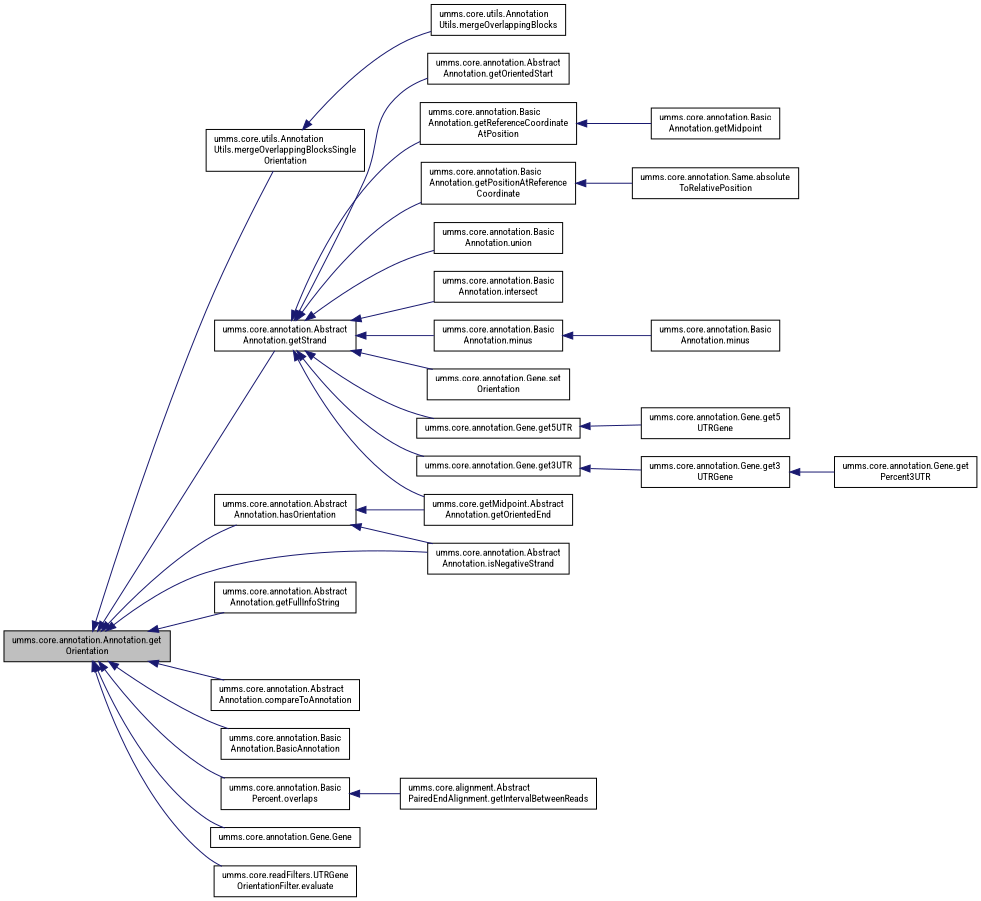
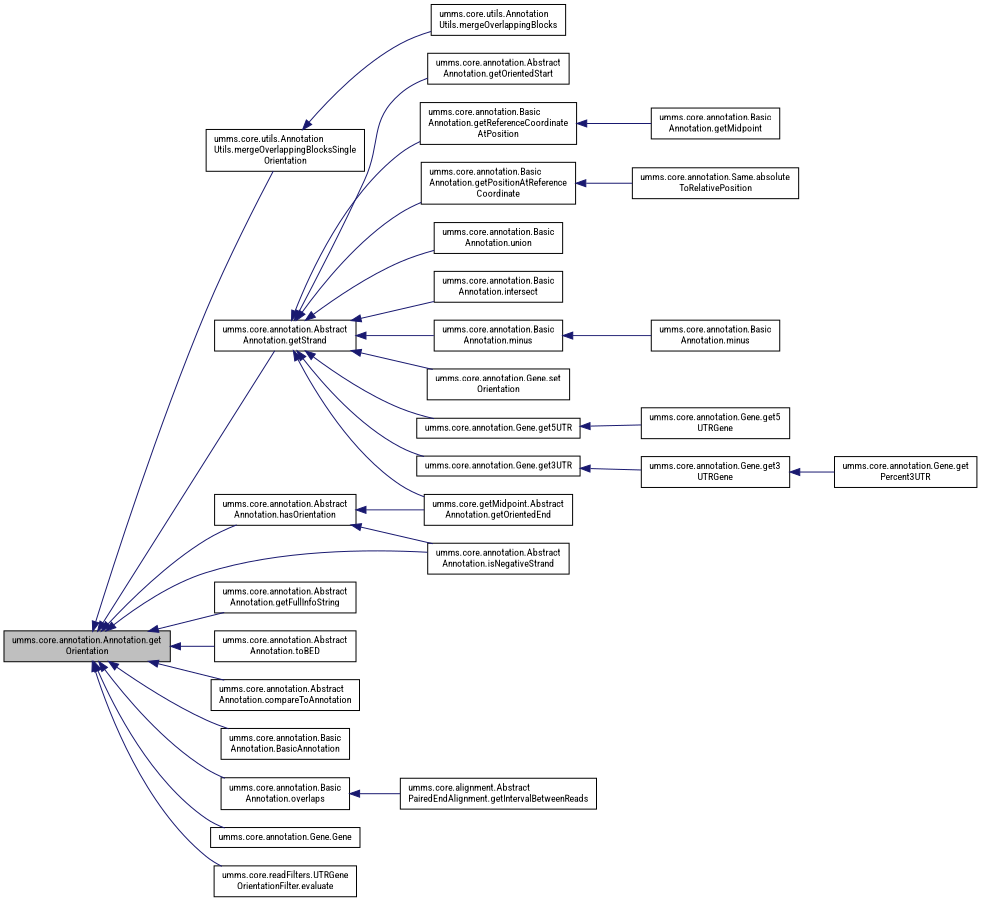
none -> (285, 646)
(285, 794) -> (285, 794)
